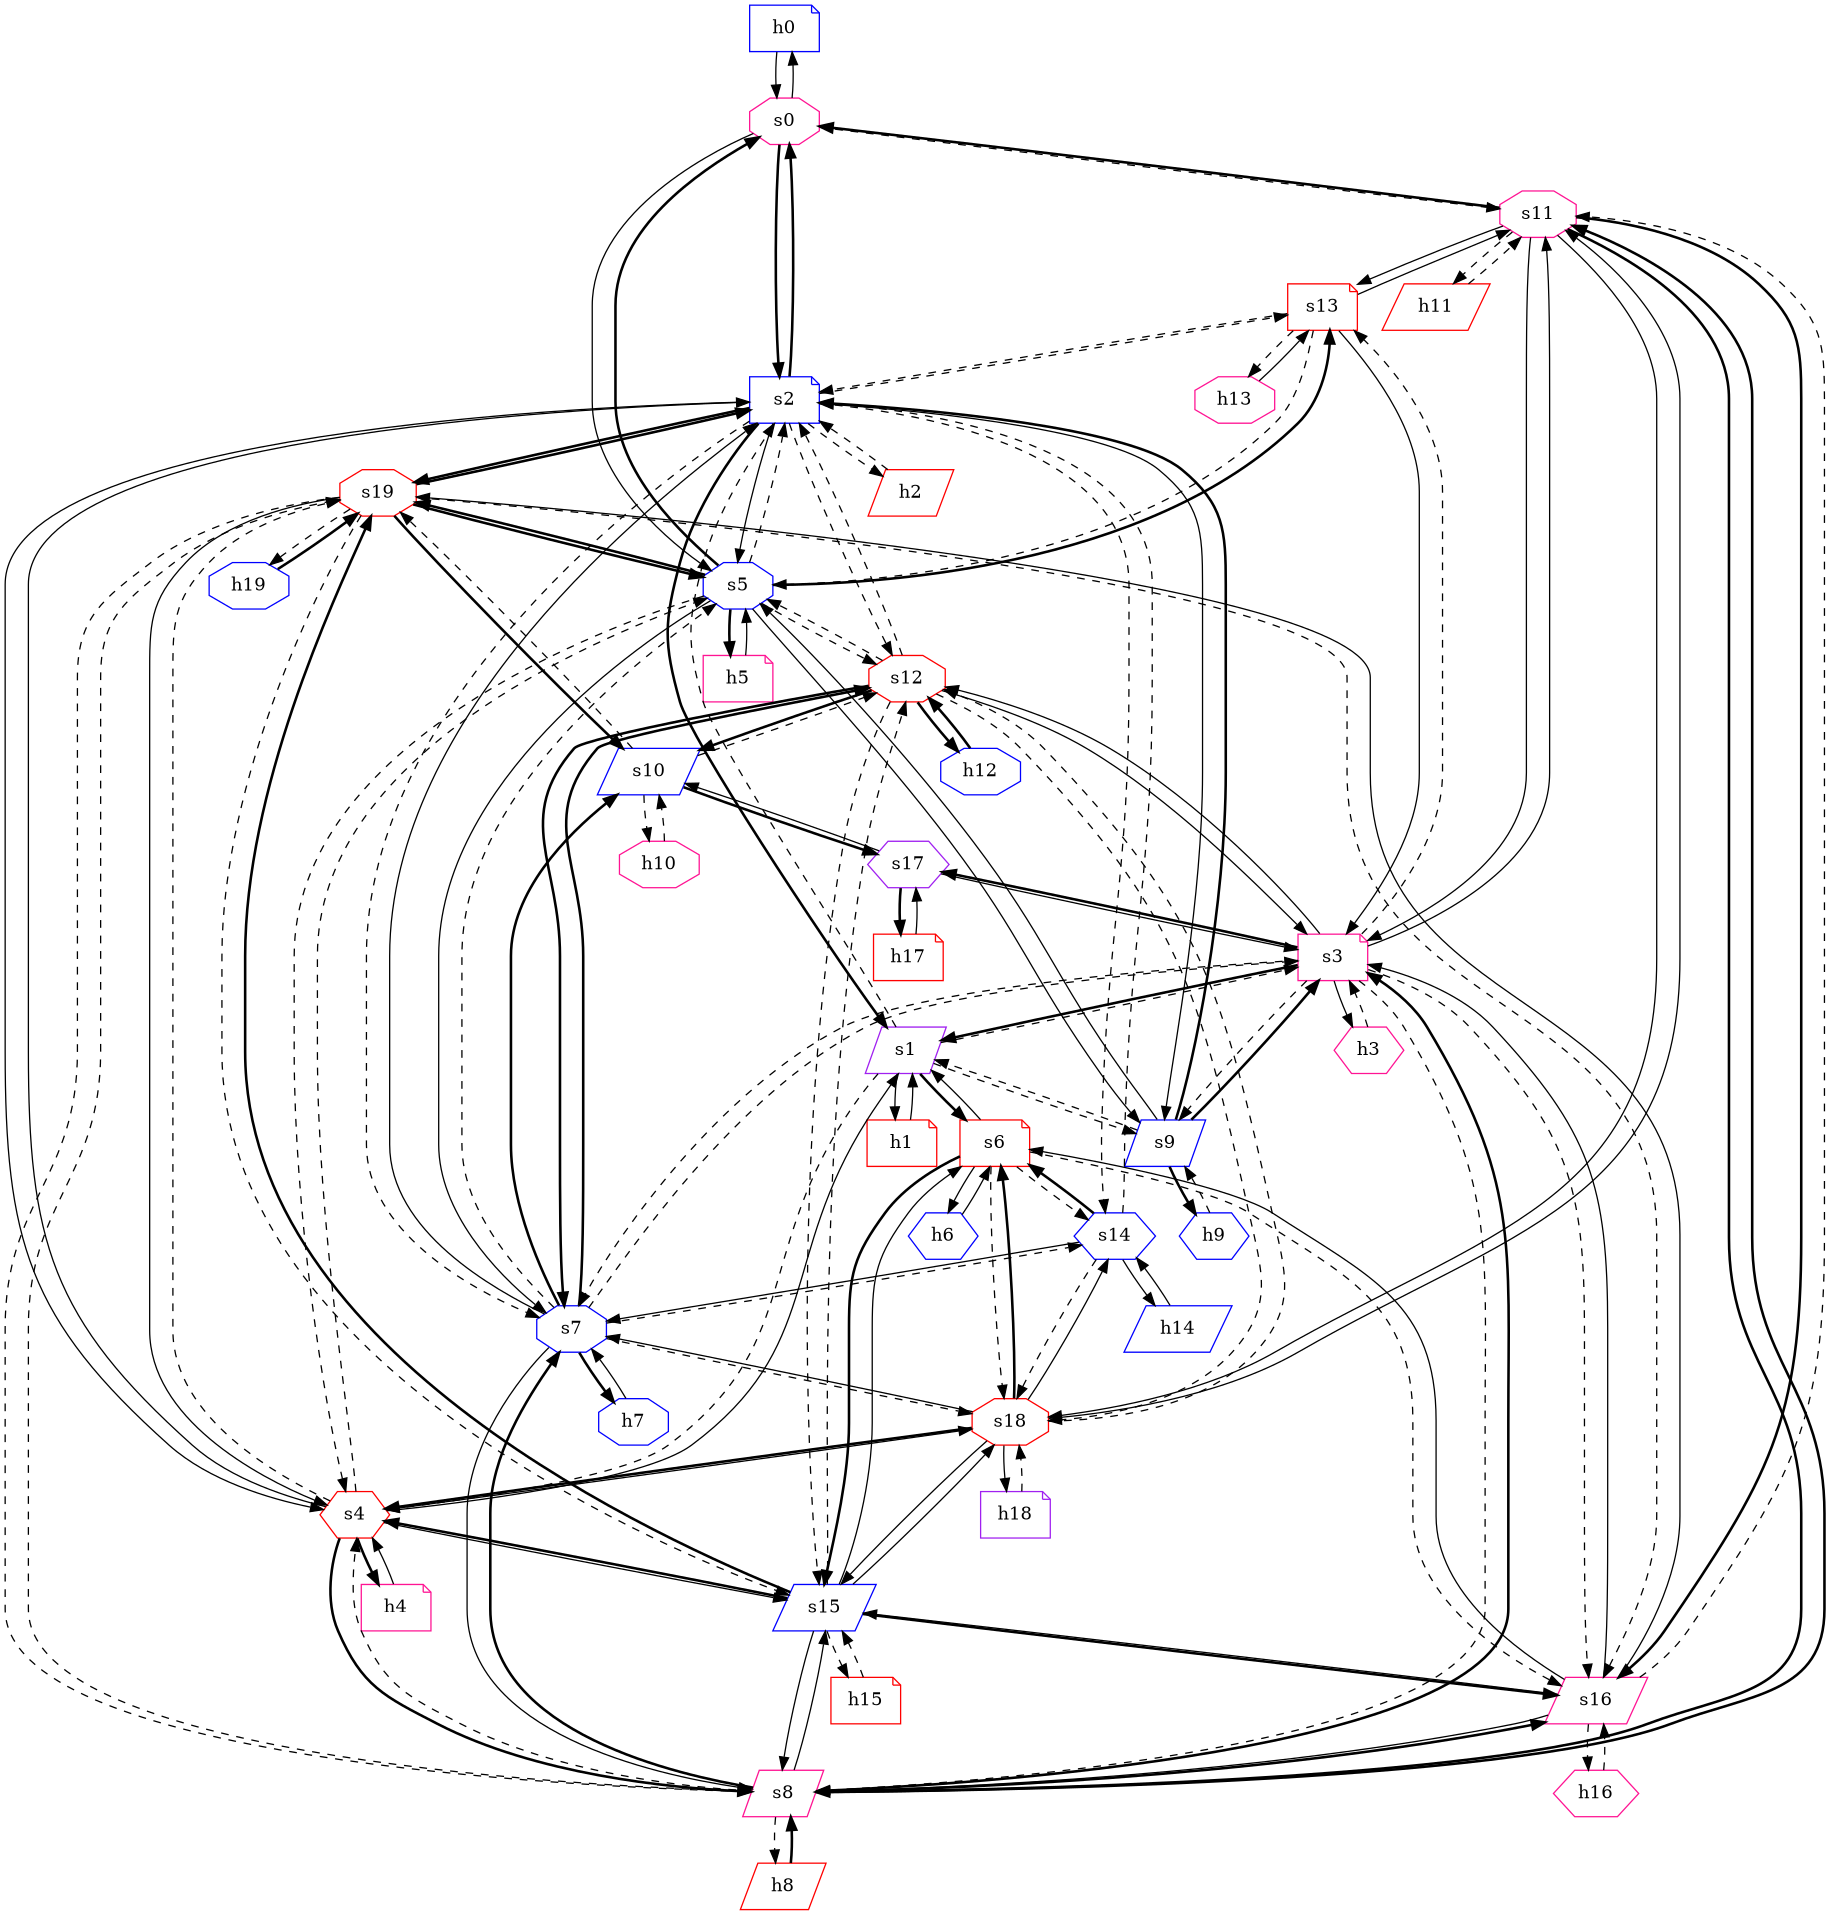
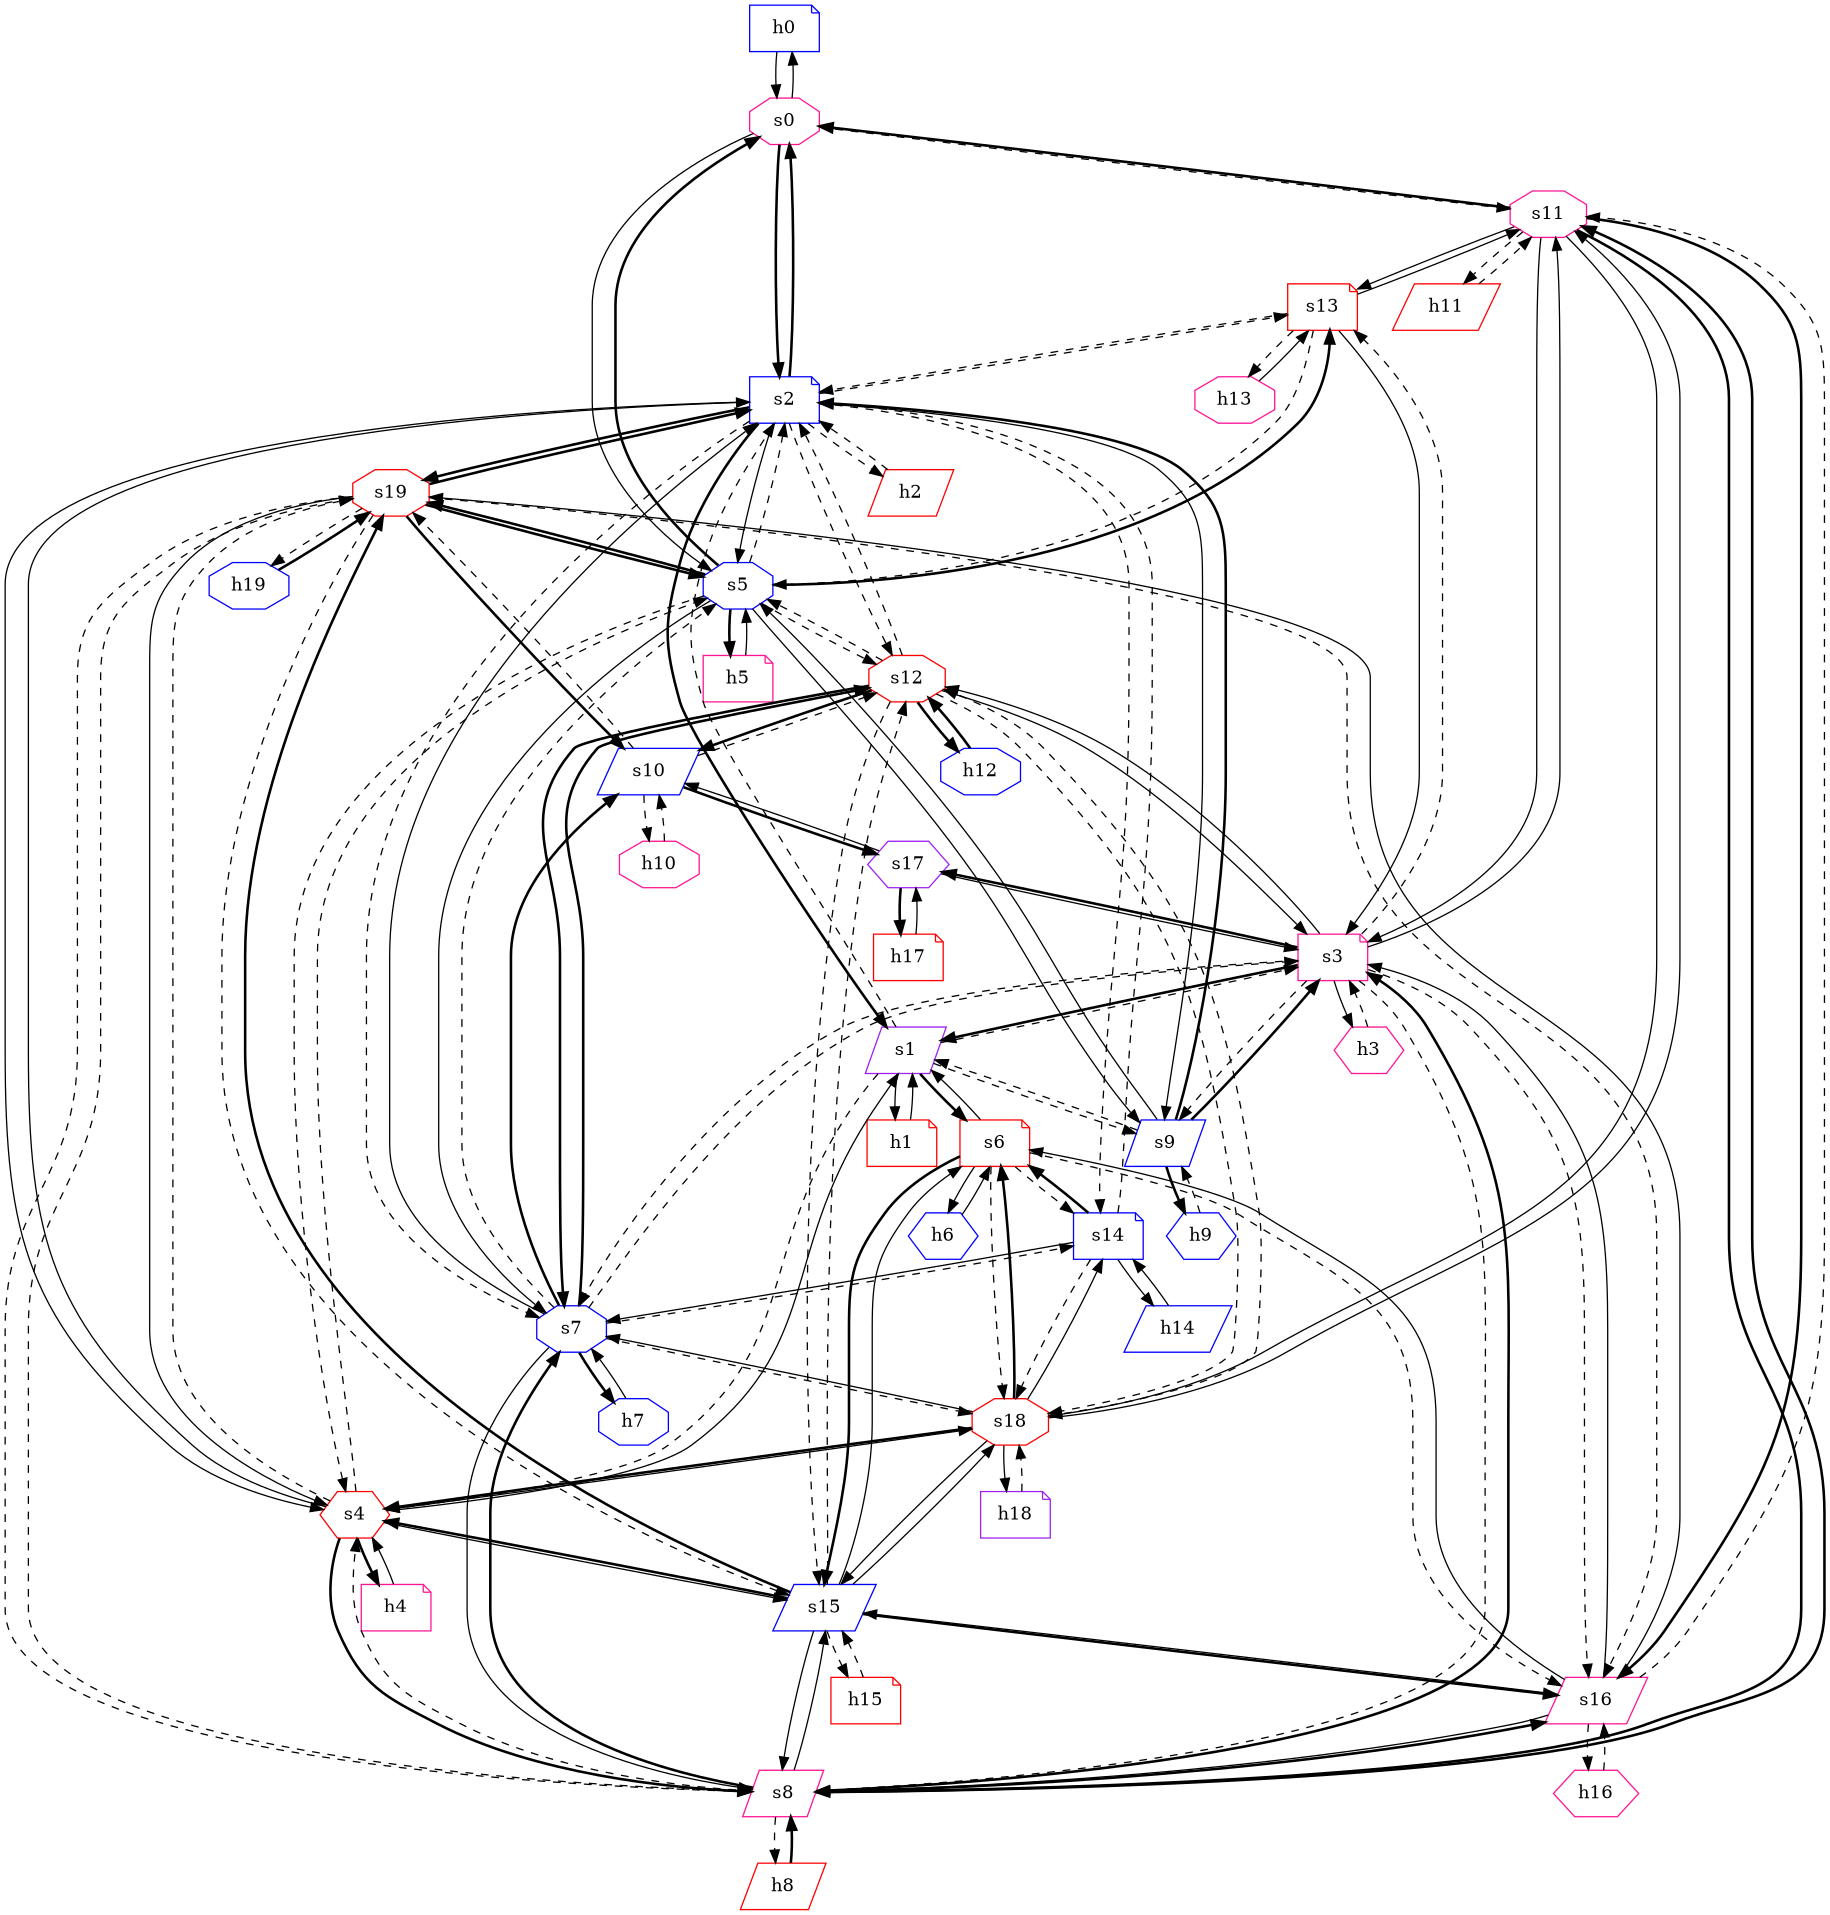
(1115, 1236) -> (1108, 1236)
